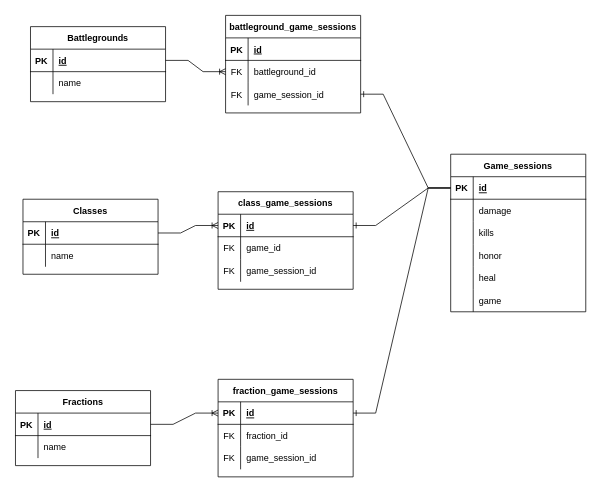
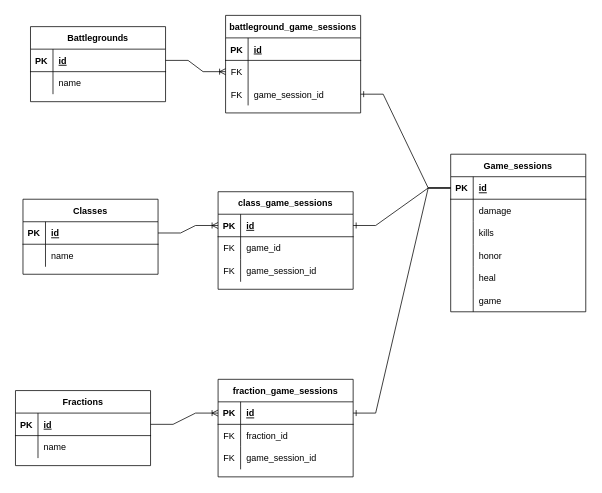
(304, 72) -> none
